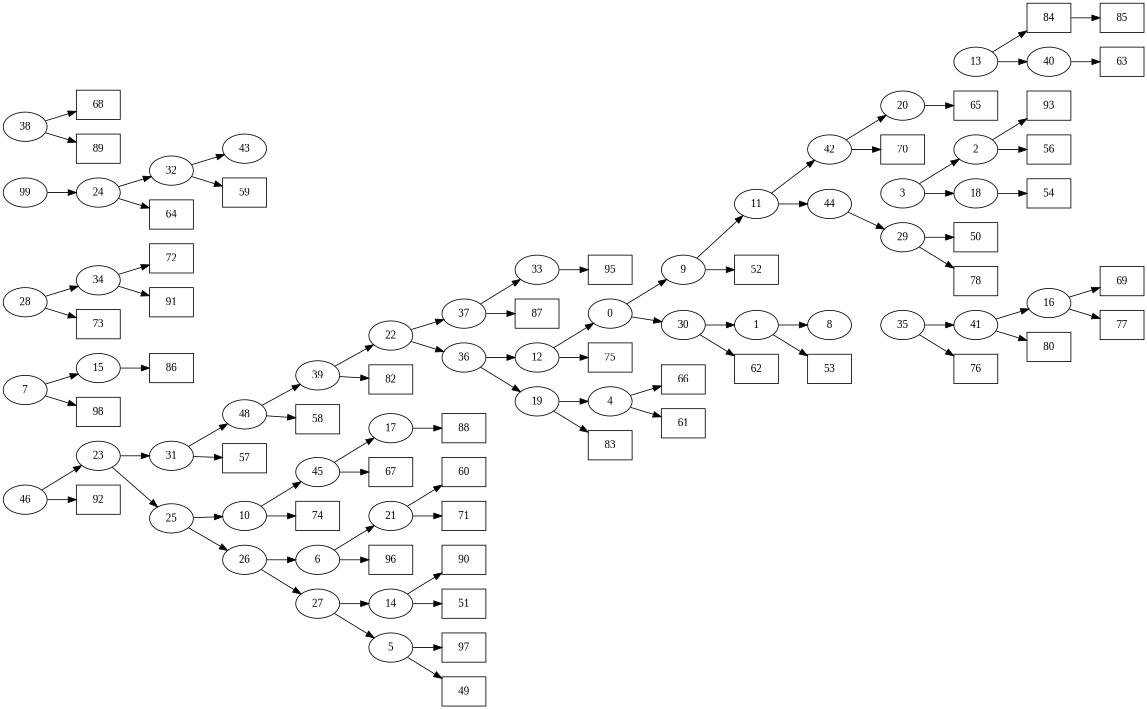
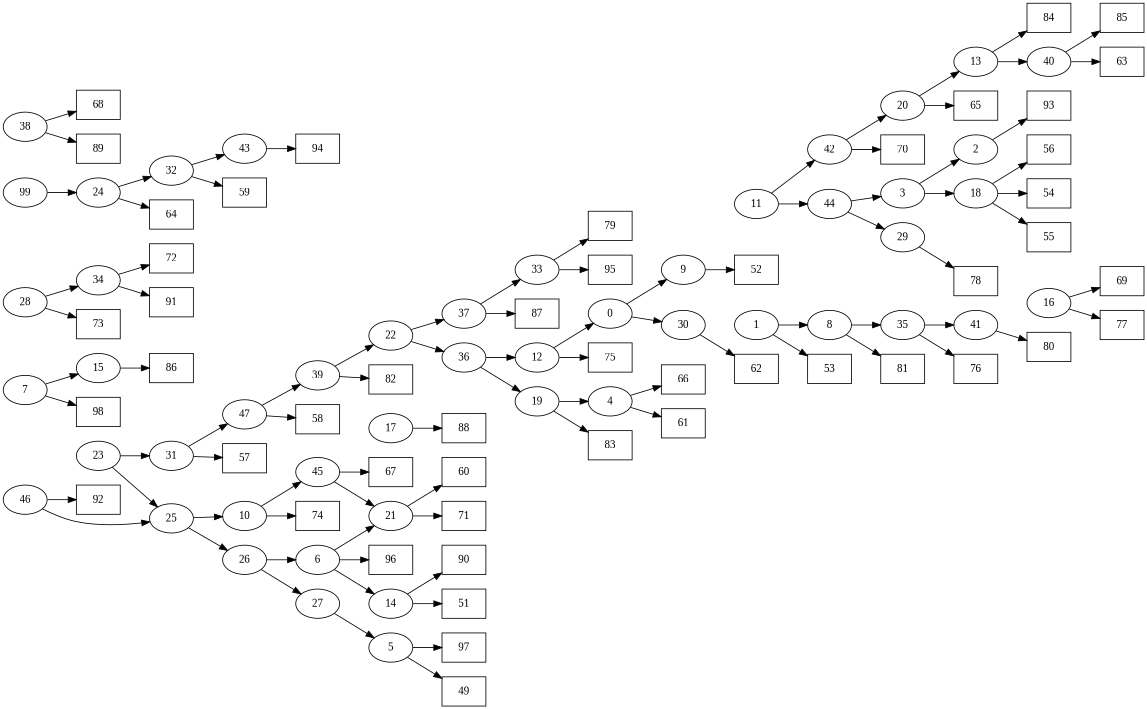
(1082, 18) -> (1079, 44)
none -> (936, 86)
none -> (318, 149)
(1008, 150) -> (1006, 175)
none -> (862, 199)
none -> (610, 226)
(976, 237) -> none
none -> (1049, 237)
(717, 240) -> none
(1009, 315) -> none
(716, 325) -> none
none -> (862, 325)
none -> (903, 369)
(245, 414) -> (245, 414)
(351, 452) -> (351, 492)
(58, 480) -> (91, 524)
(350, 604) -> (351, 580)
